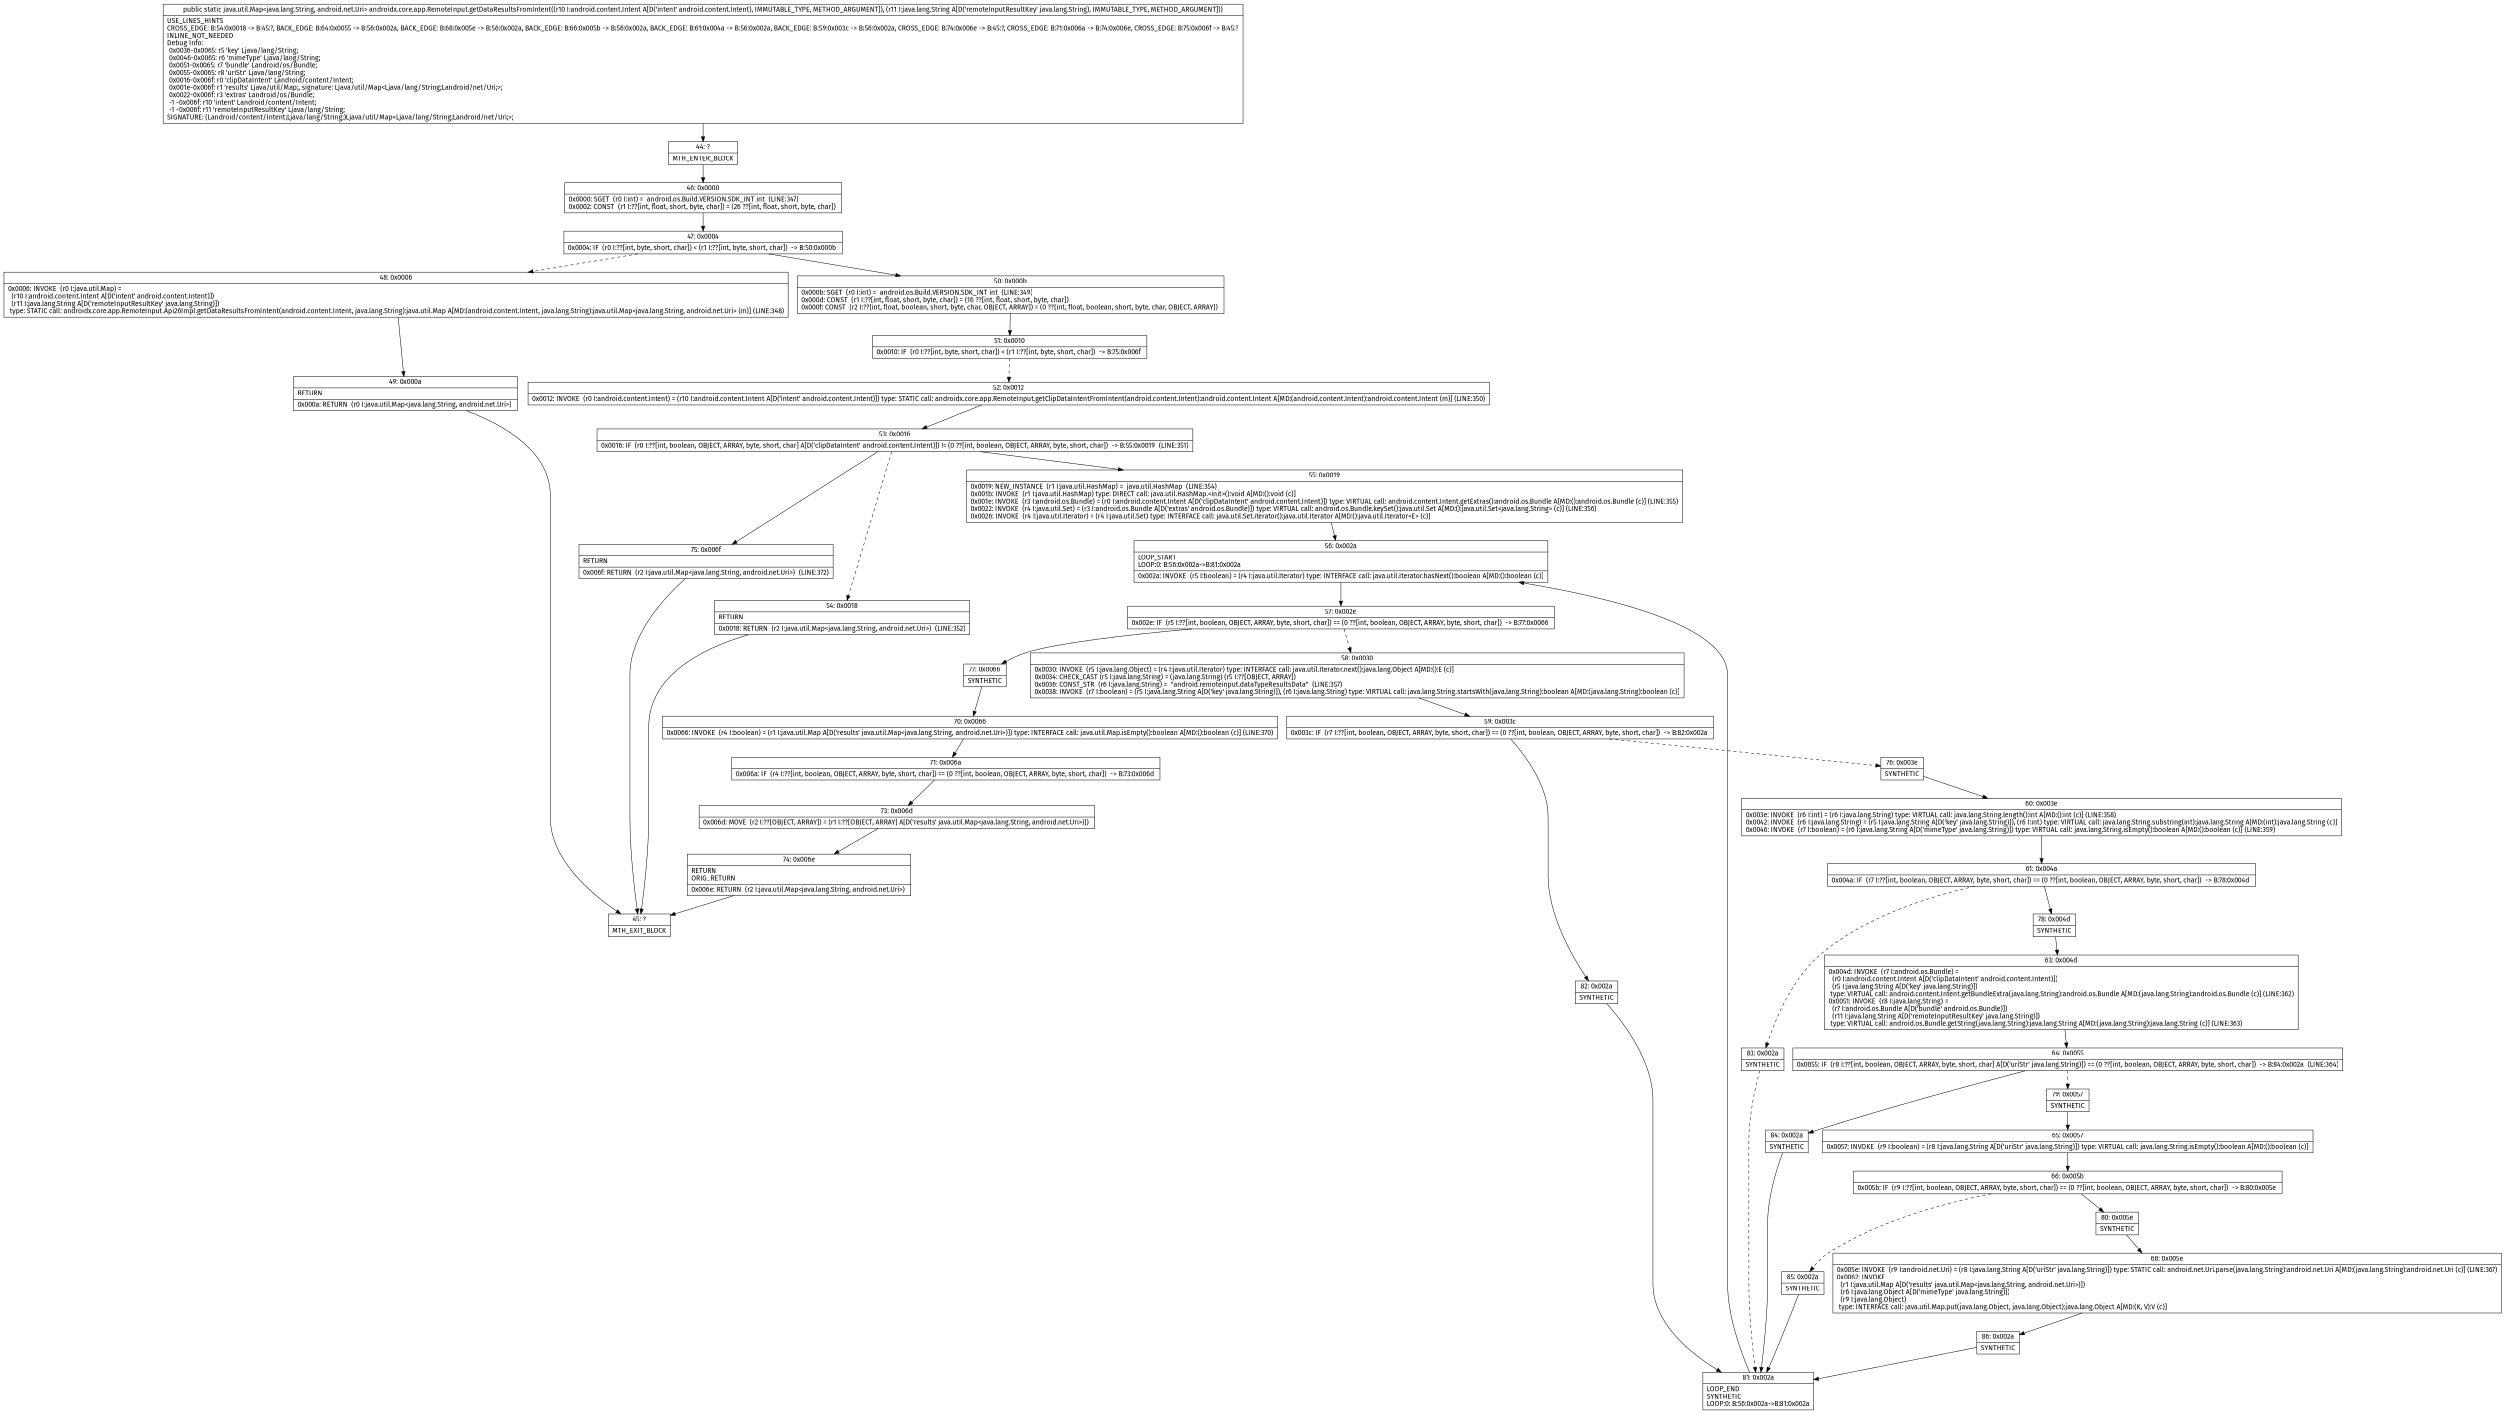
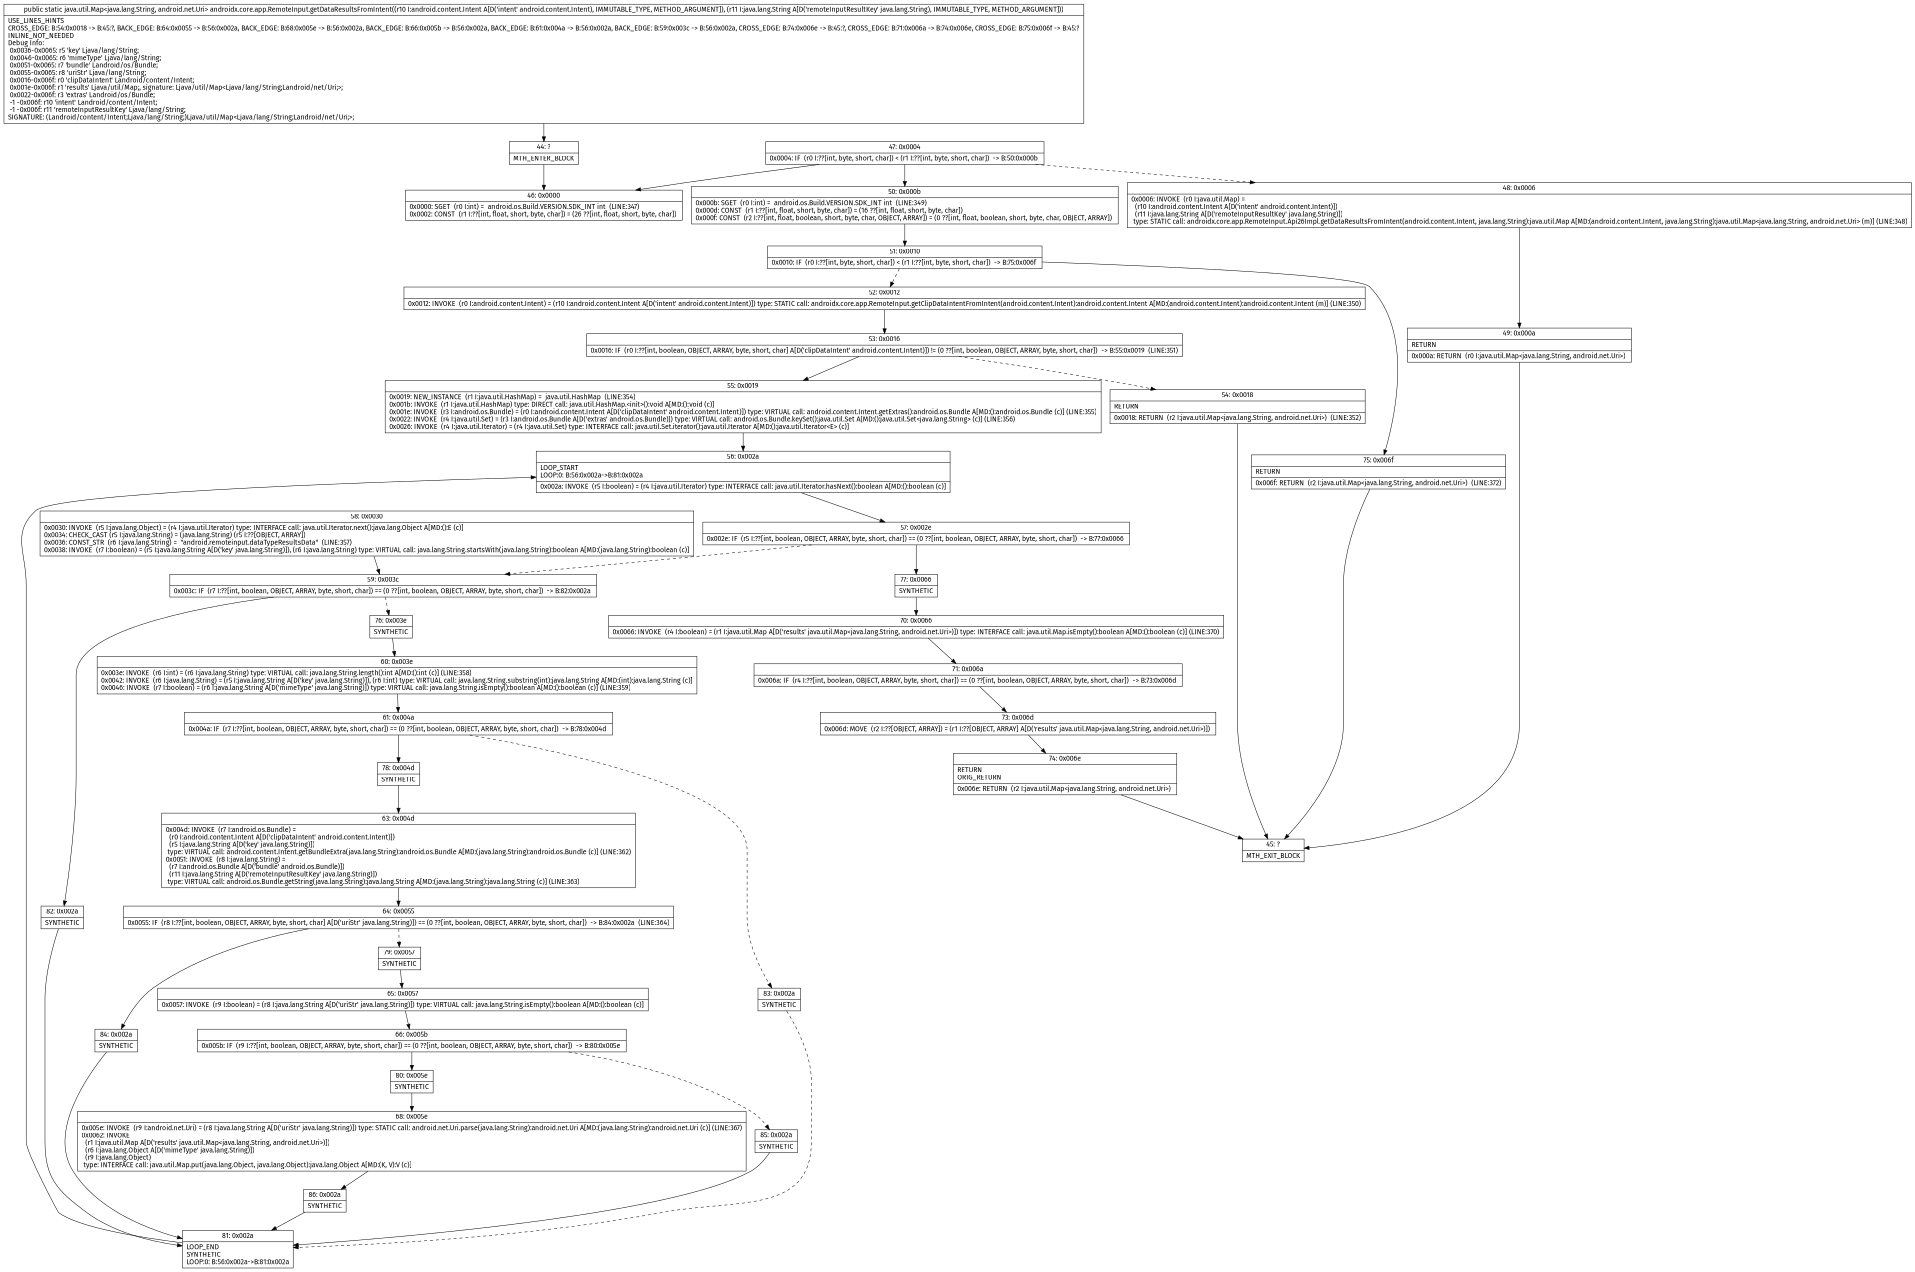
(703, 220) -> (730, 176)
(807, 497) -> (1292, 275)
(1347, 638) -> (661, 560)
